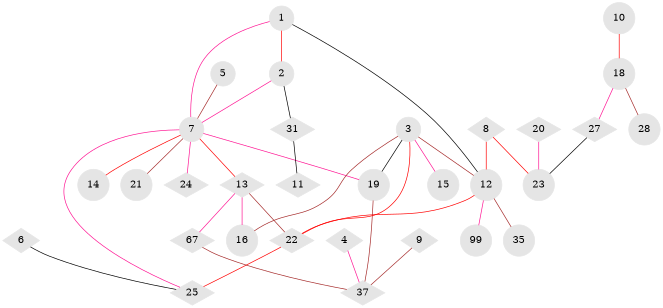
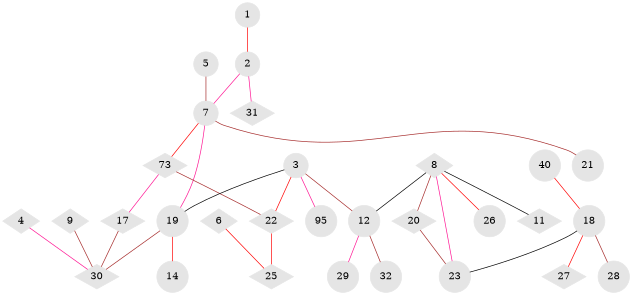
(619, 18) -> (545, 166)
(209, 53) -> none
(394, 88) -> none
(287, 102) -> (250, 89)
(606, 104) -> (576, 251)
(143, 154) -> (173, 249)
(511, 155) -> (444, 219)
(295, 156) -> (487, 193)
(486, 156) -> (401, 192)
(539, 156) -> (433, 247)
(568, 156) -> (525, 255)
(186, 185) -> none
(242, 185) -> (165, 166)
(443, 185) -> (321, 221)
none -> (424, 193)
(66, 199) -> none
(388, 214) -> none
none -> (490, 221)
(192, 241) -> (123, 221)
(242, 241) -> none
(476, 241) -> (343, 277)
(519, 241) -> (386, 277)
(102, 273) -> (245, 249)
(363, 293) -> (97, 277)
